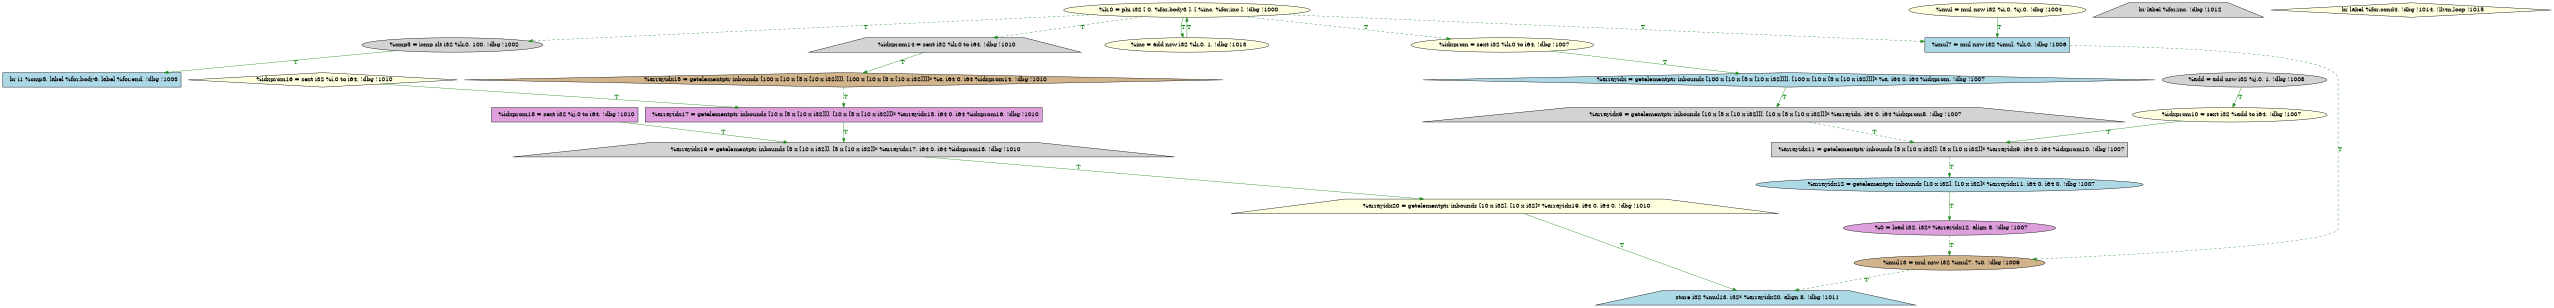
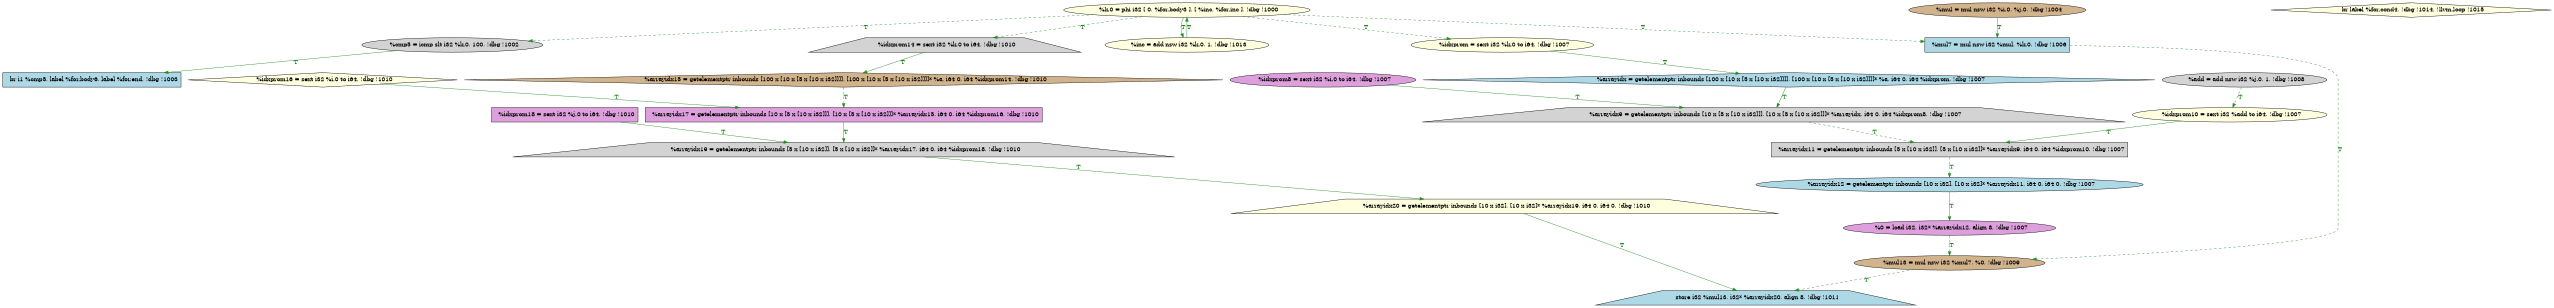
(1997, 10) -> (1997, 10)
(2178, 10) -> none
none -> (1323, 80)
(2238, 95) -> (2238, 95)
